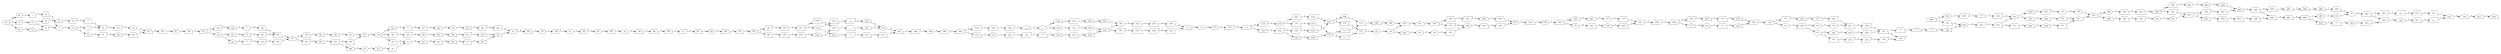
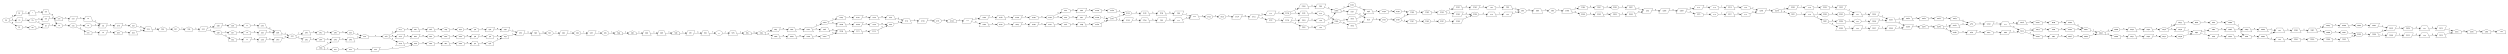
none -> (1924, 27)
(342, 45) -> (327, 45)
